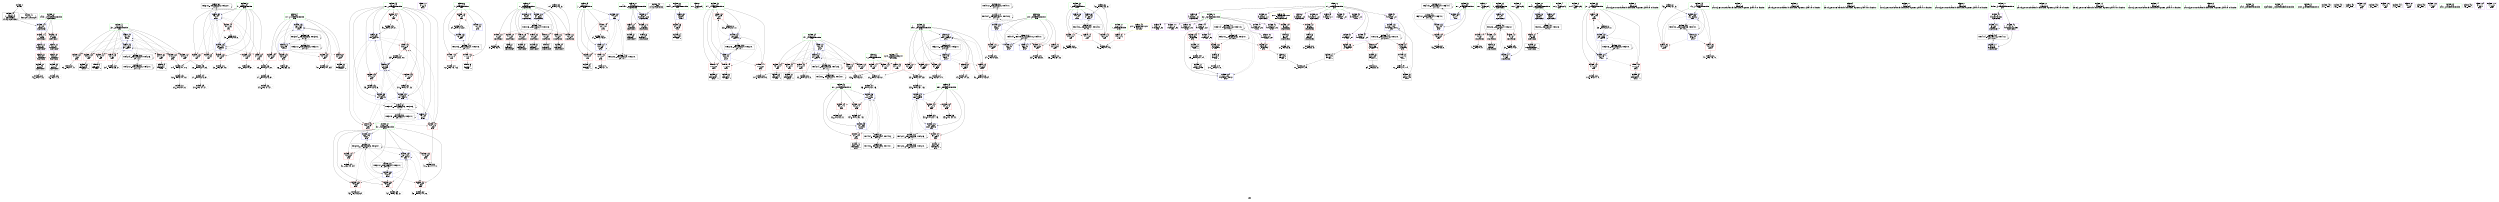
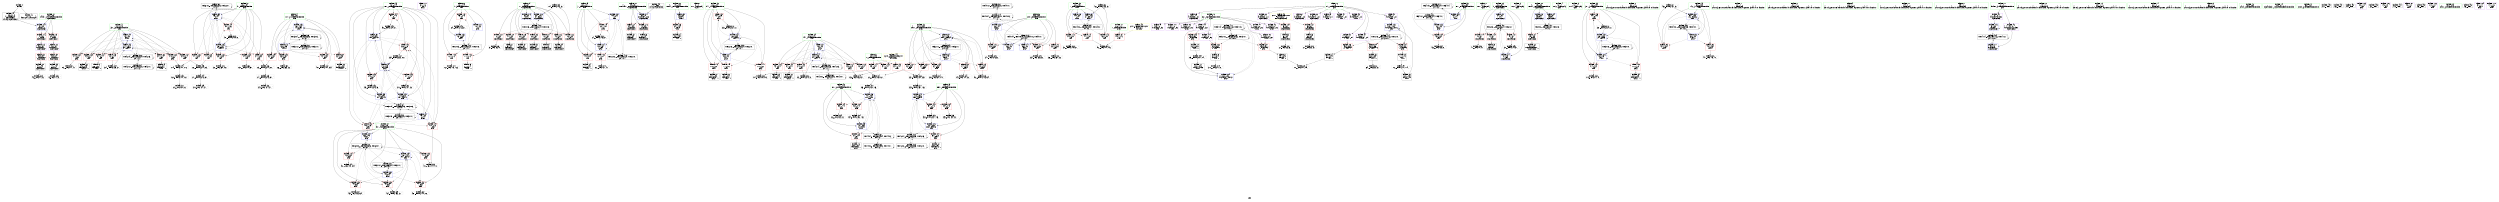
(220, 49) -> (220, 49)
